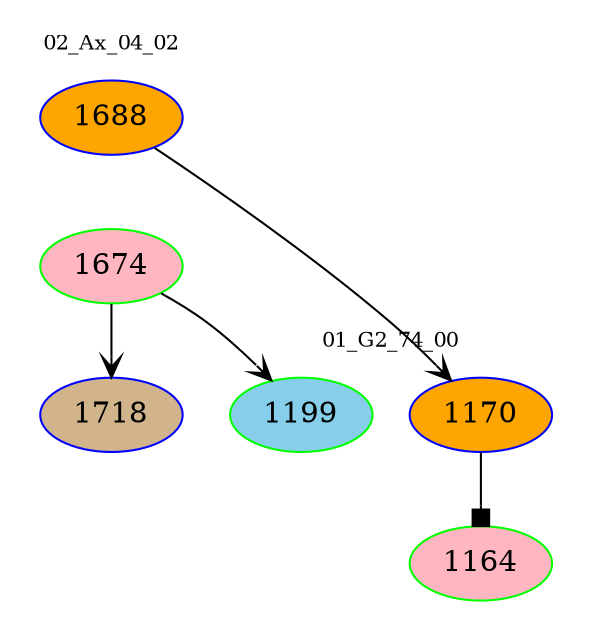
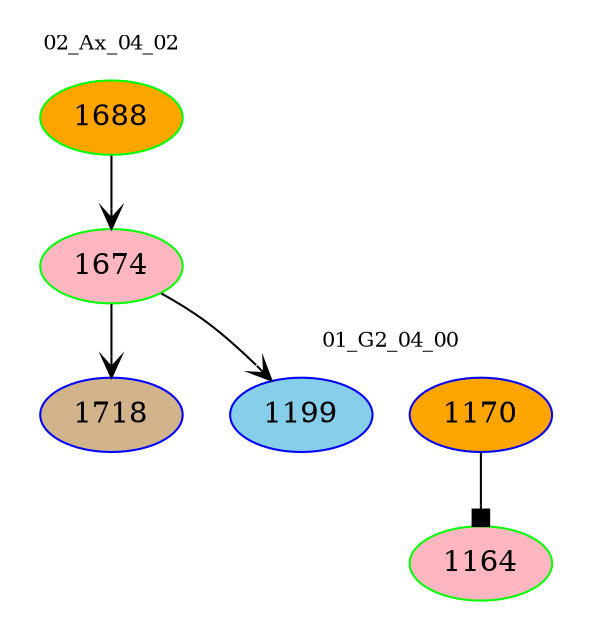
(111, 118) -> (111, 118)
(300, 251) -> (111, 182)
(391, 342) -> (391, 342)
(301, 415) -> (301, 415)
